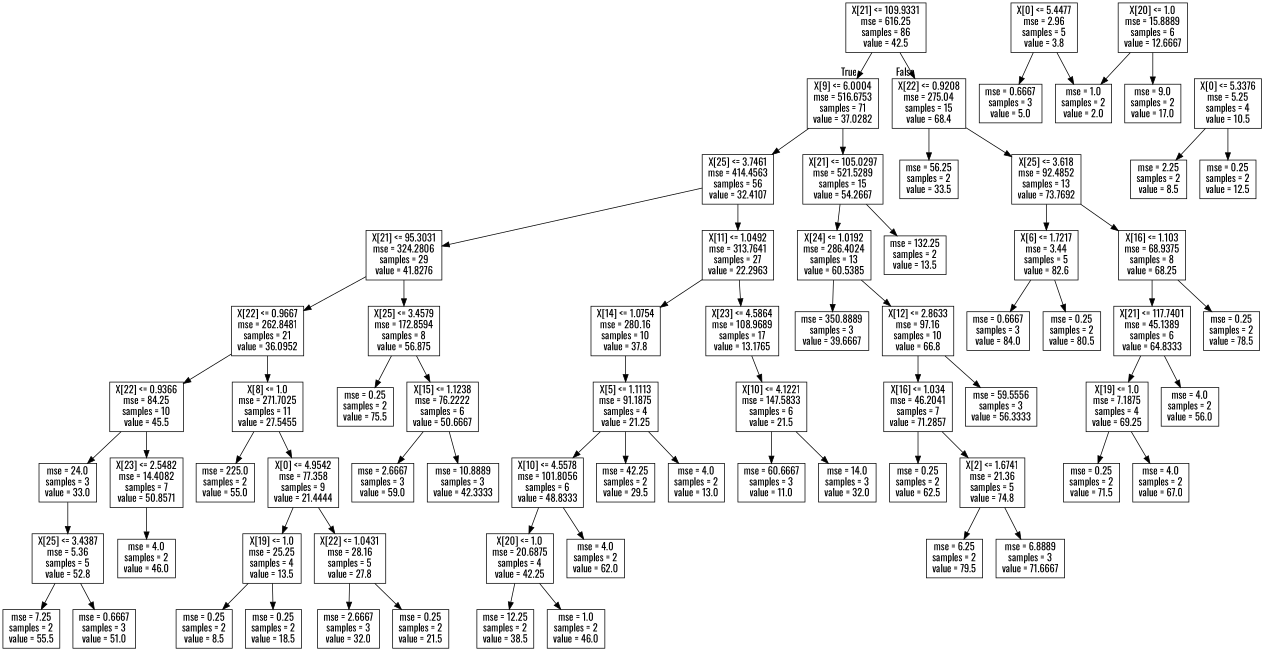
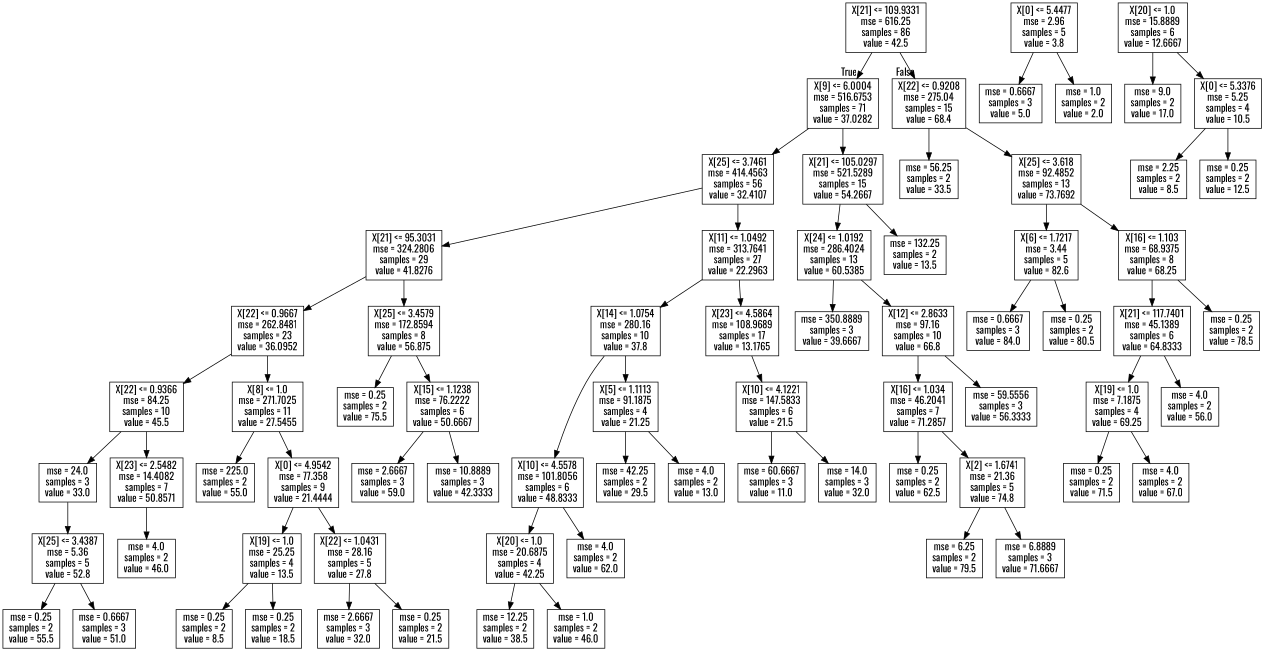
(1118, 66) -> (1188, 63)
(268, 331) -> (268, 331)
(589, 442) -> (576, 401)
(31, 629) -> (31, 629)
